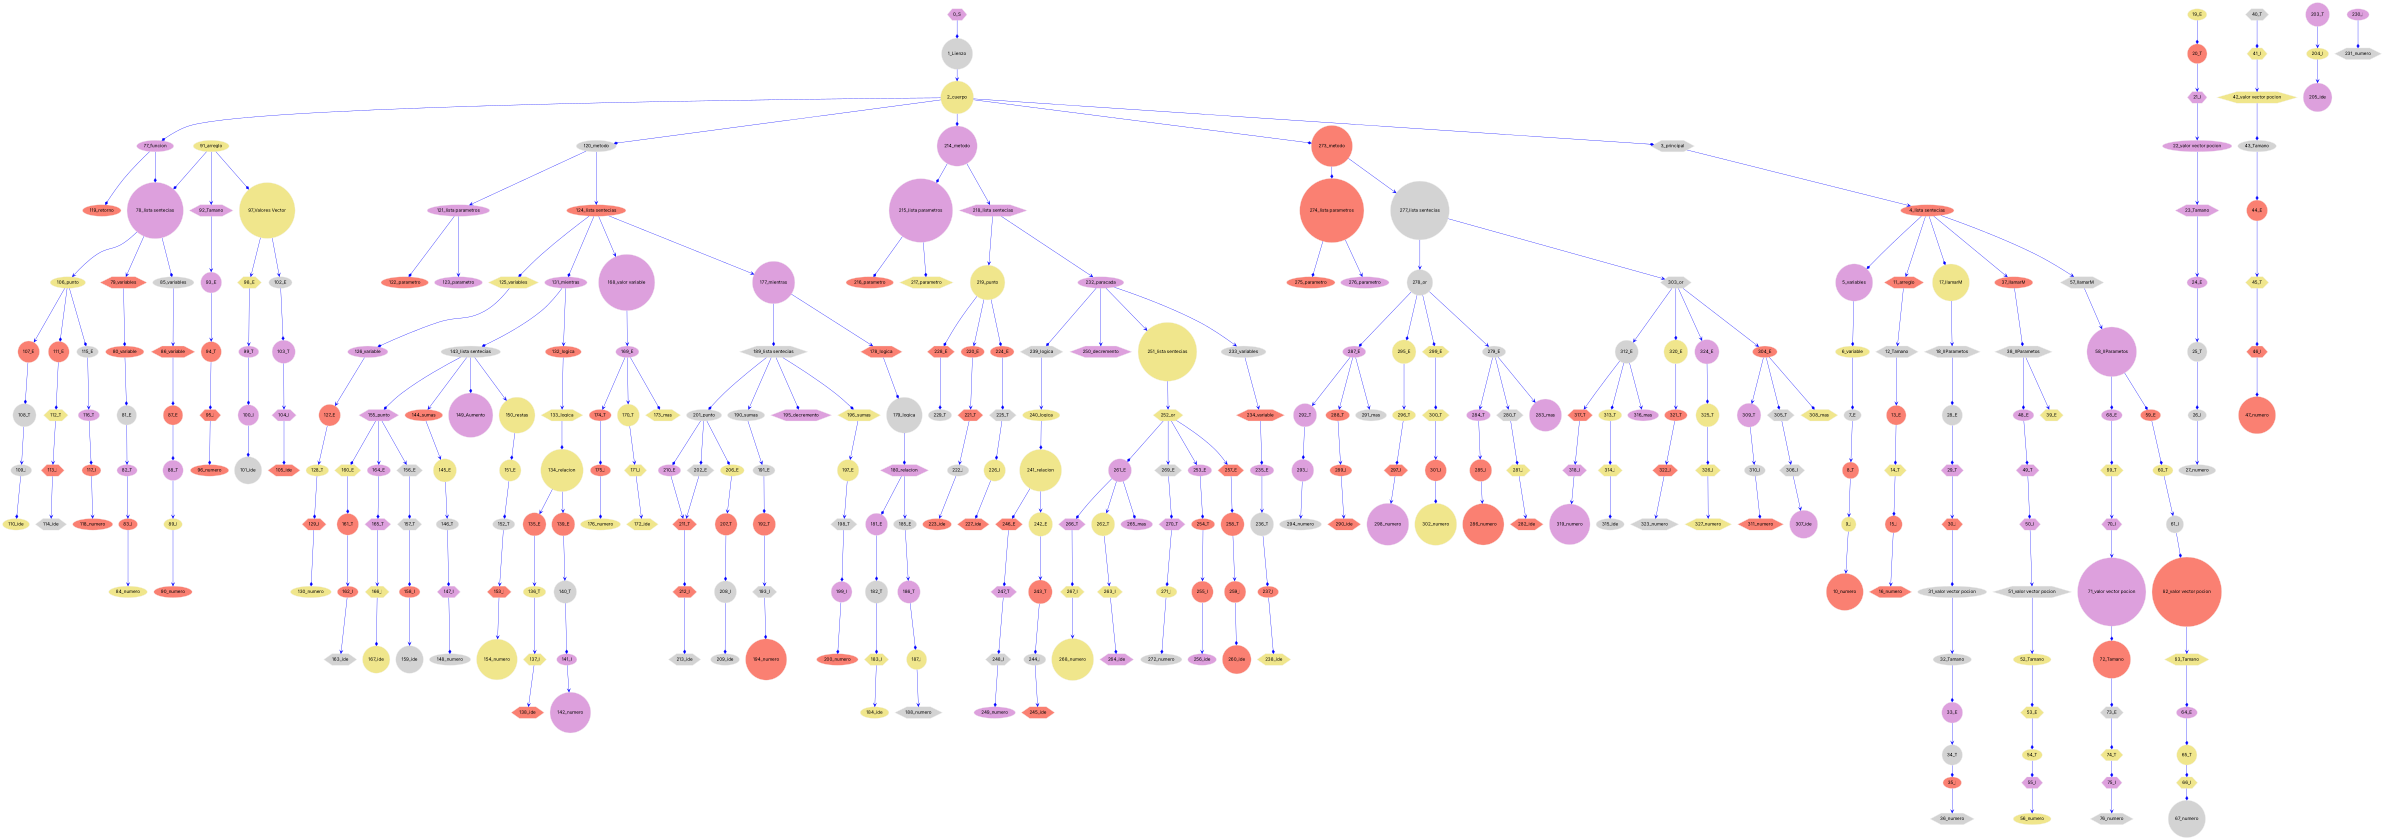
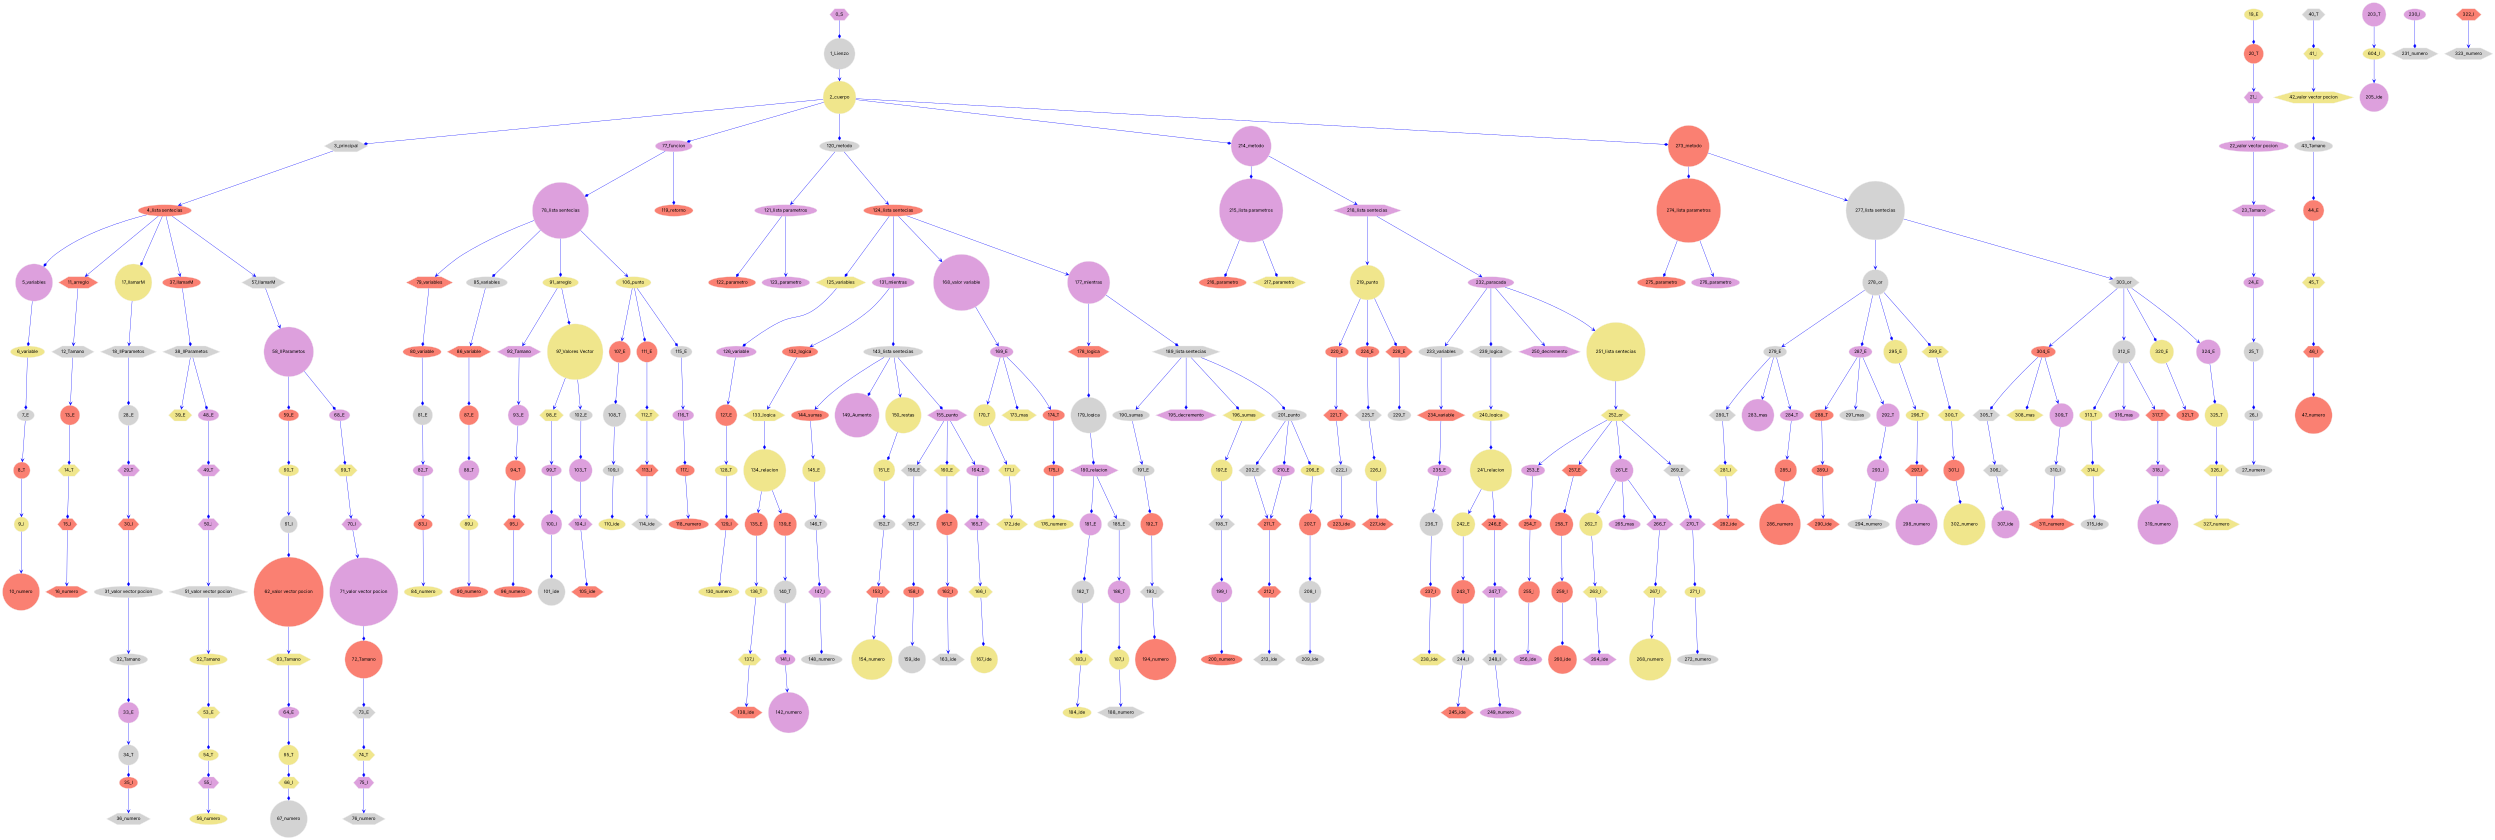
(2318, 54) -> (2374, 54)
(191, 169) -> (561, 256)
(1671, 441) -> none
(1894, 524) -> (67, 524)
